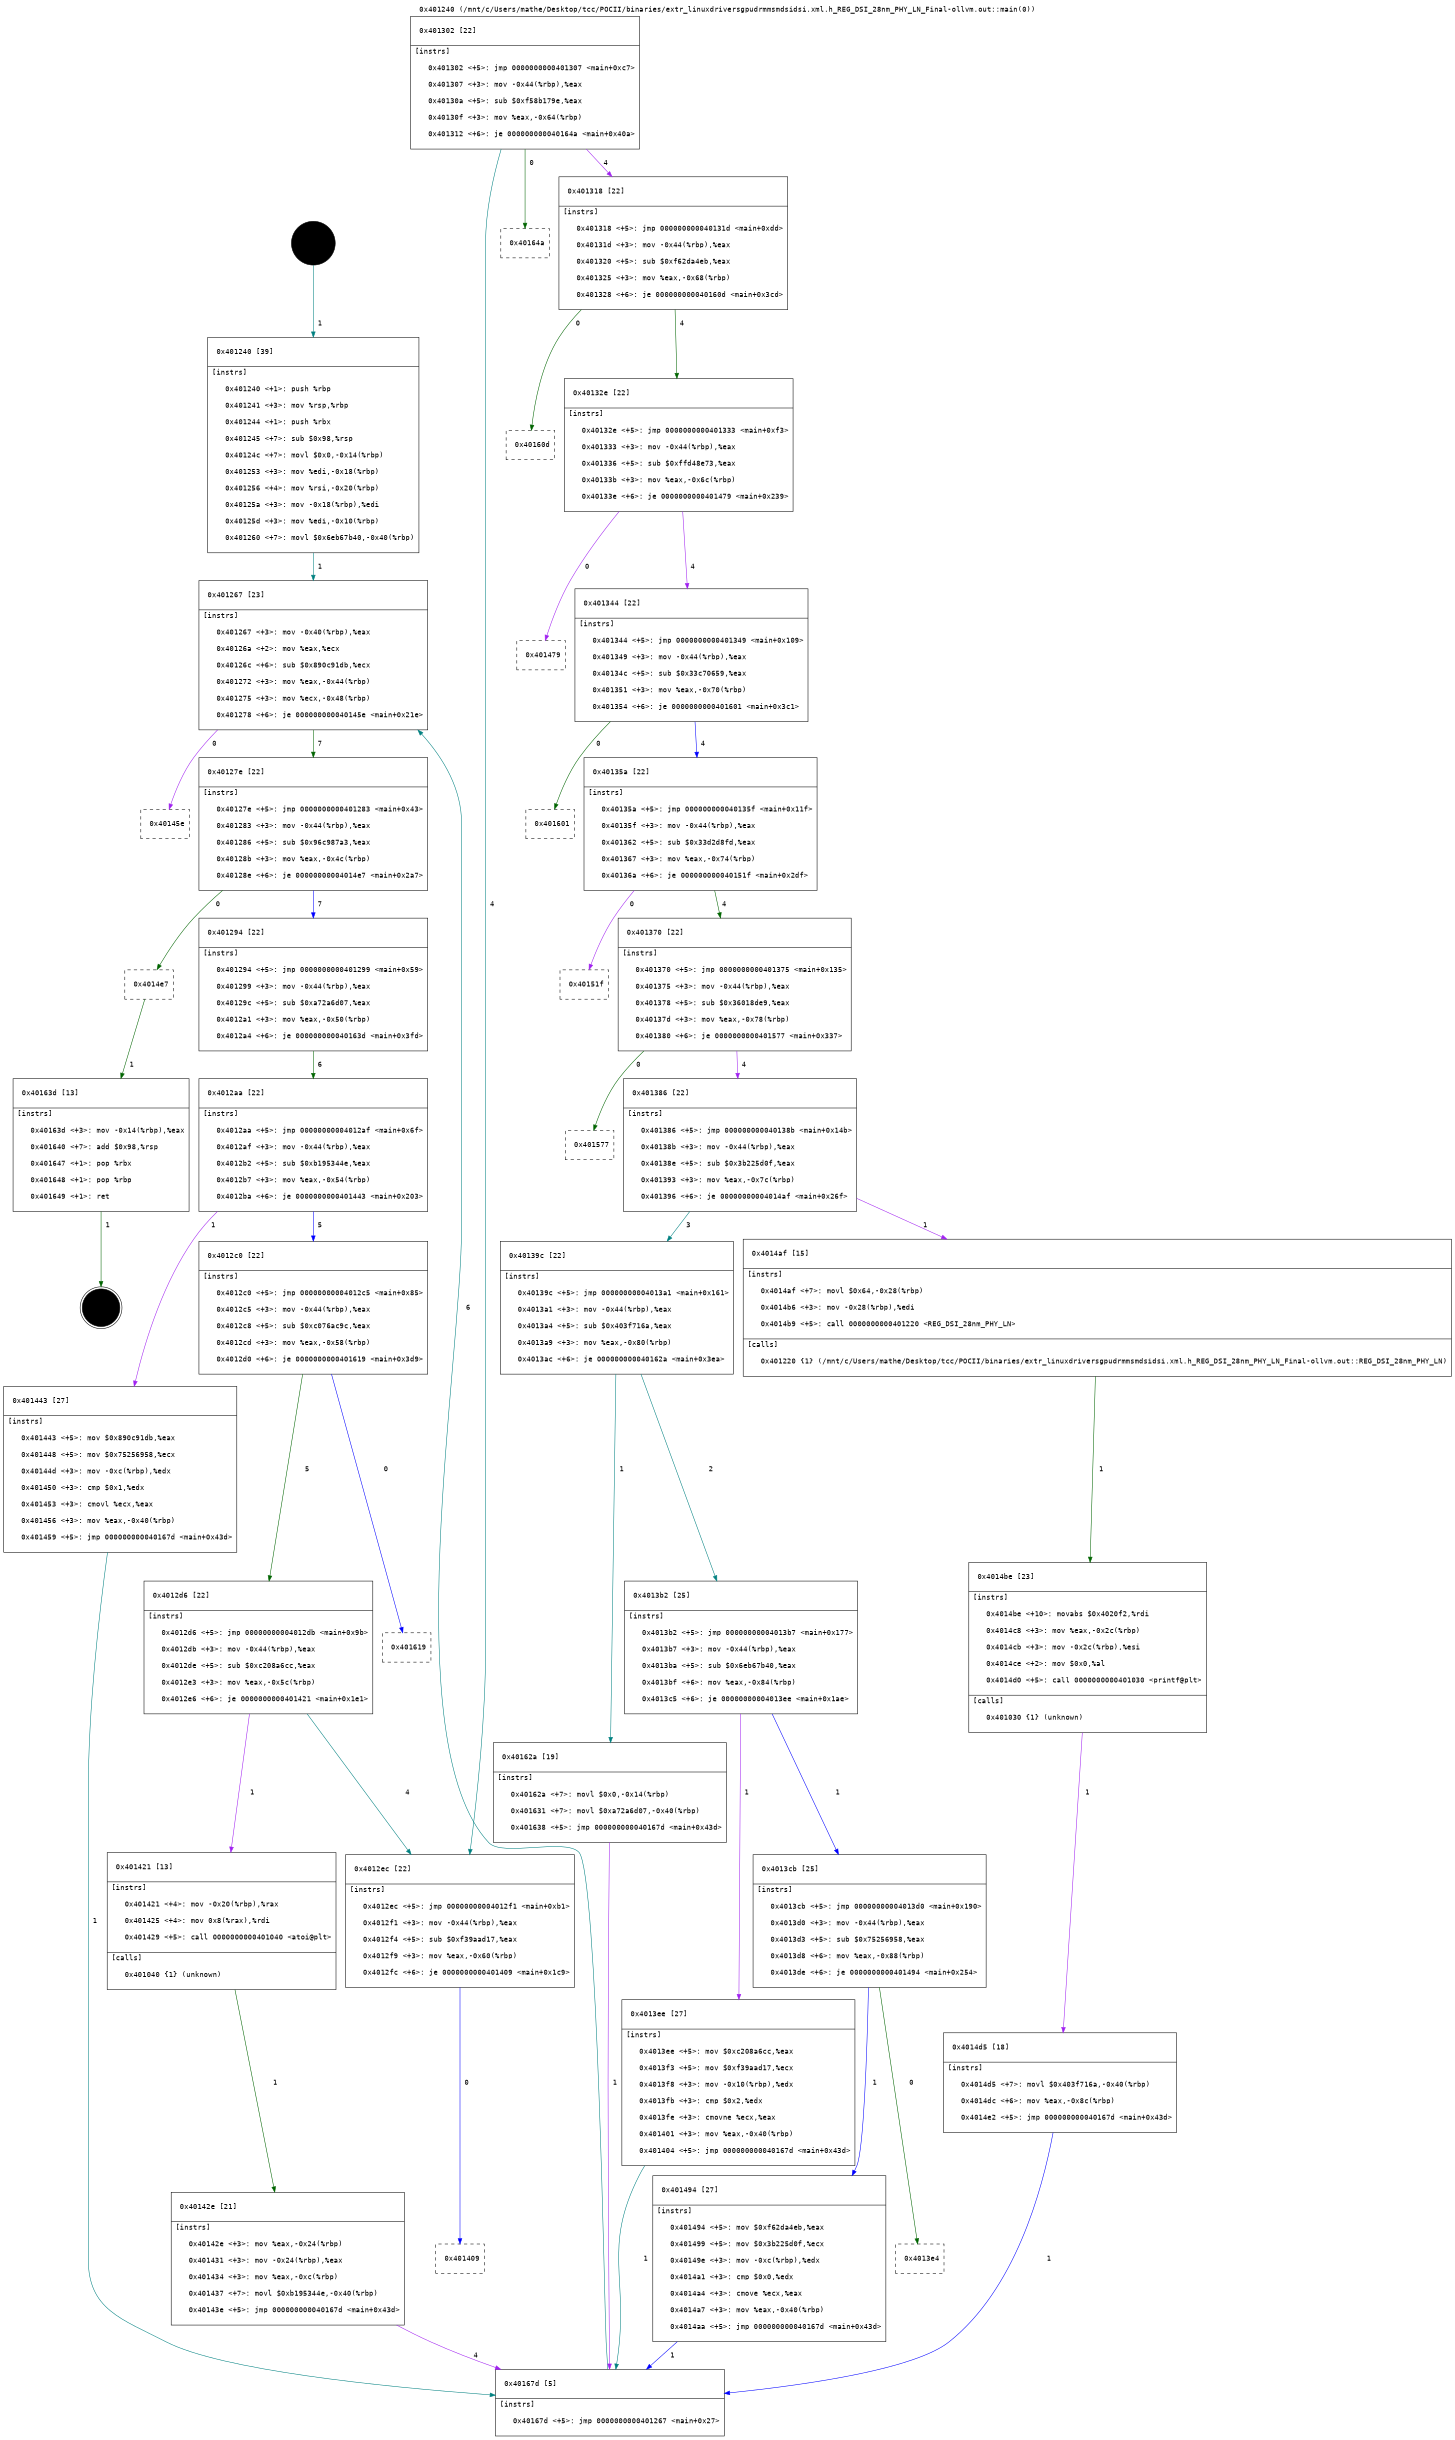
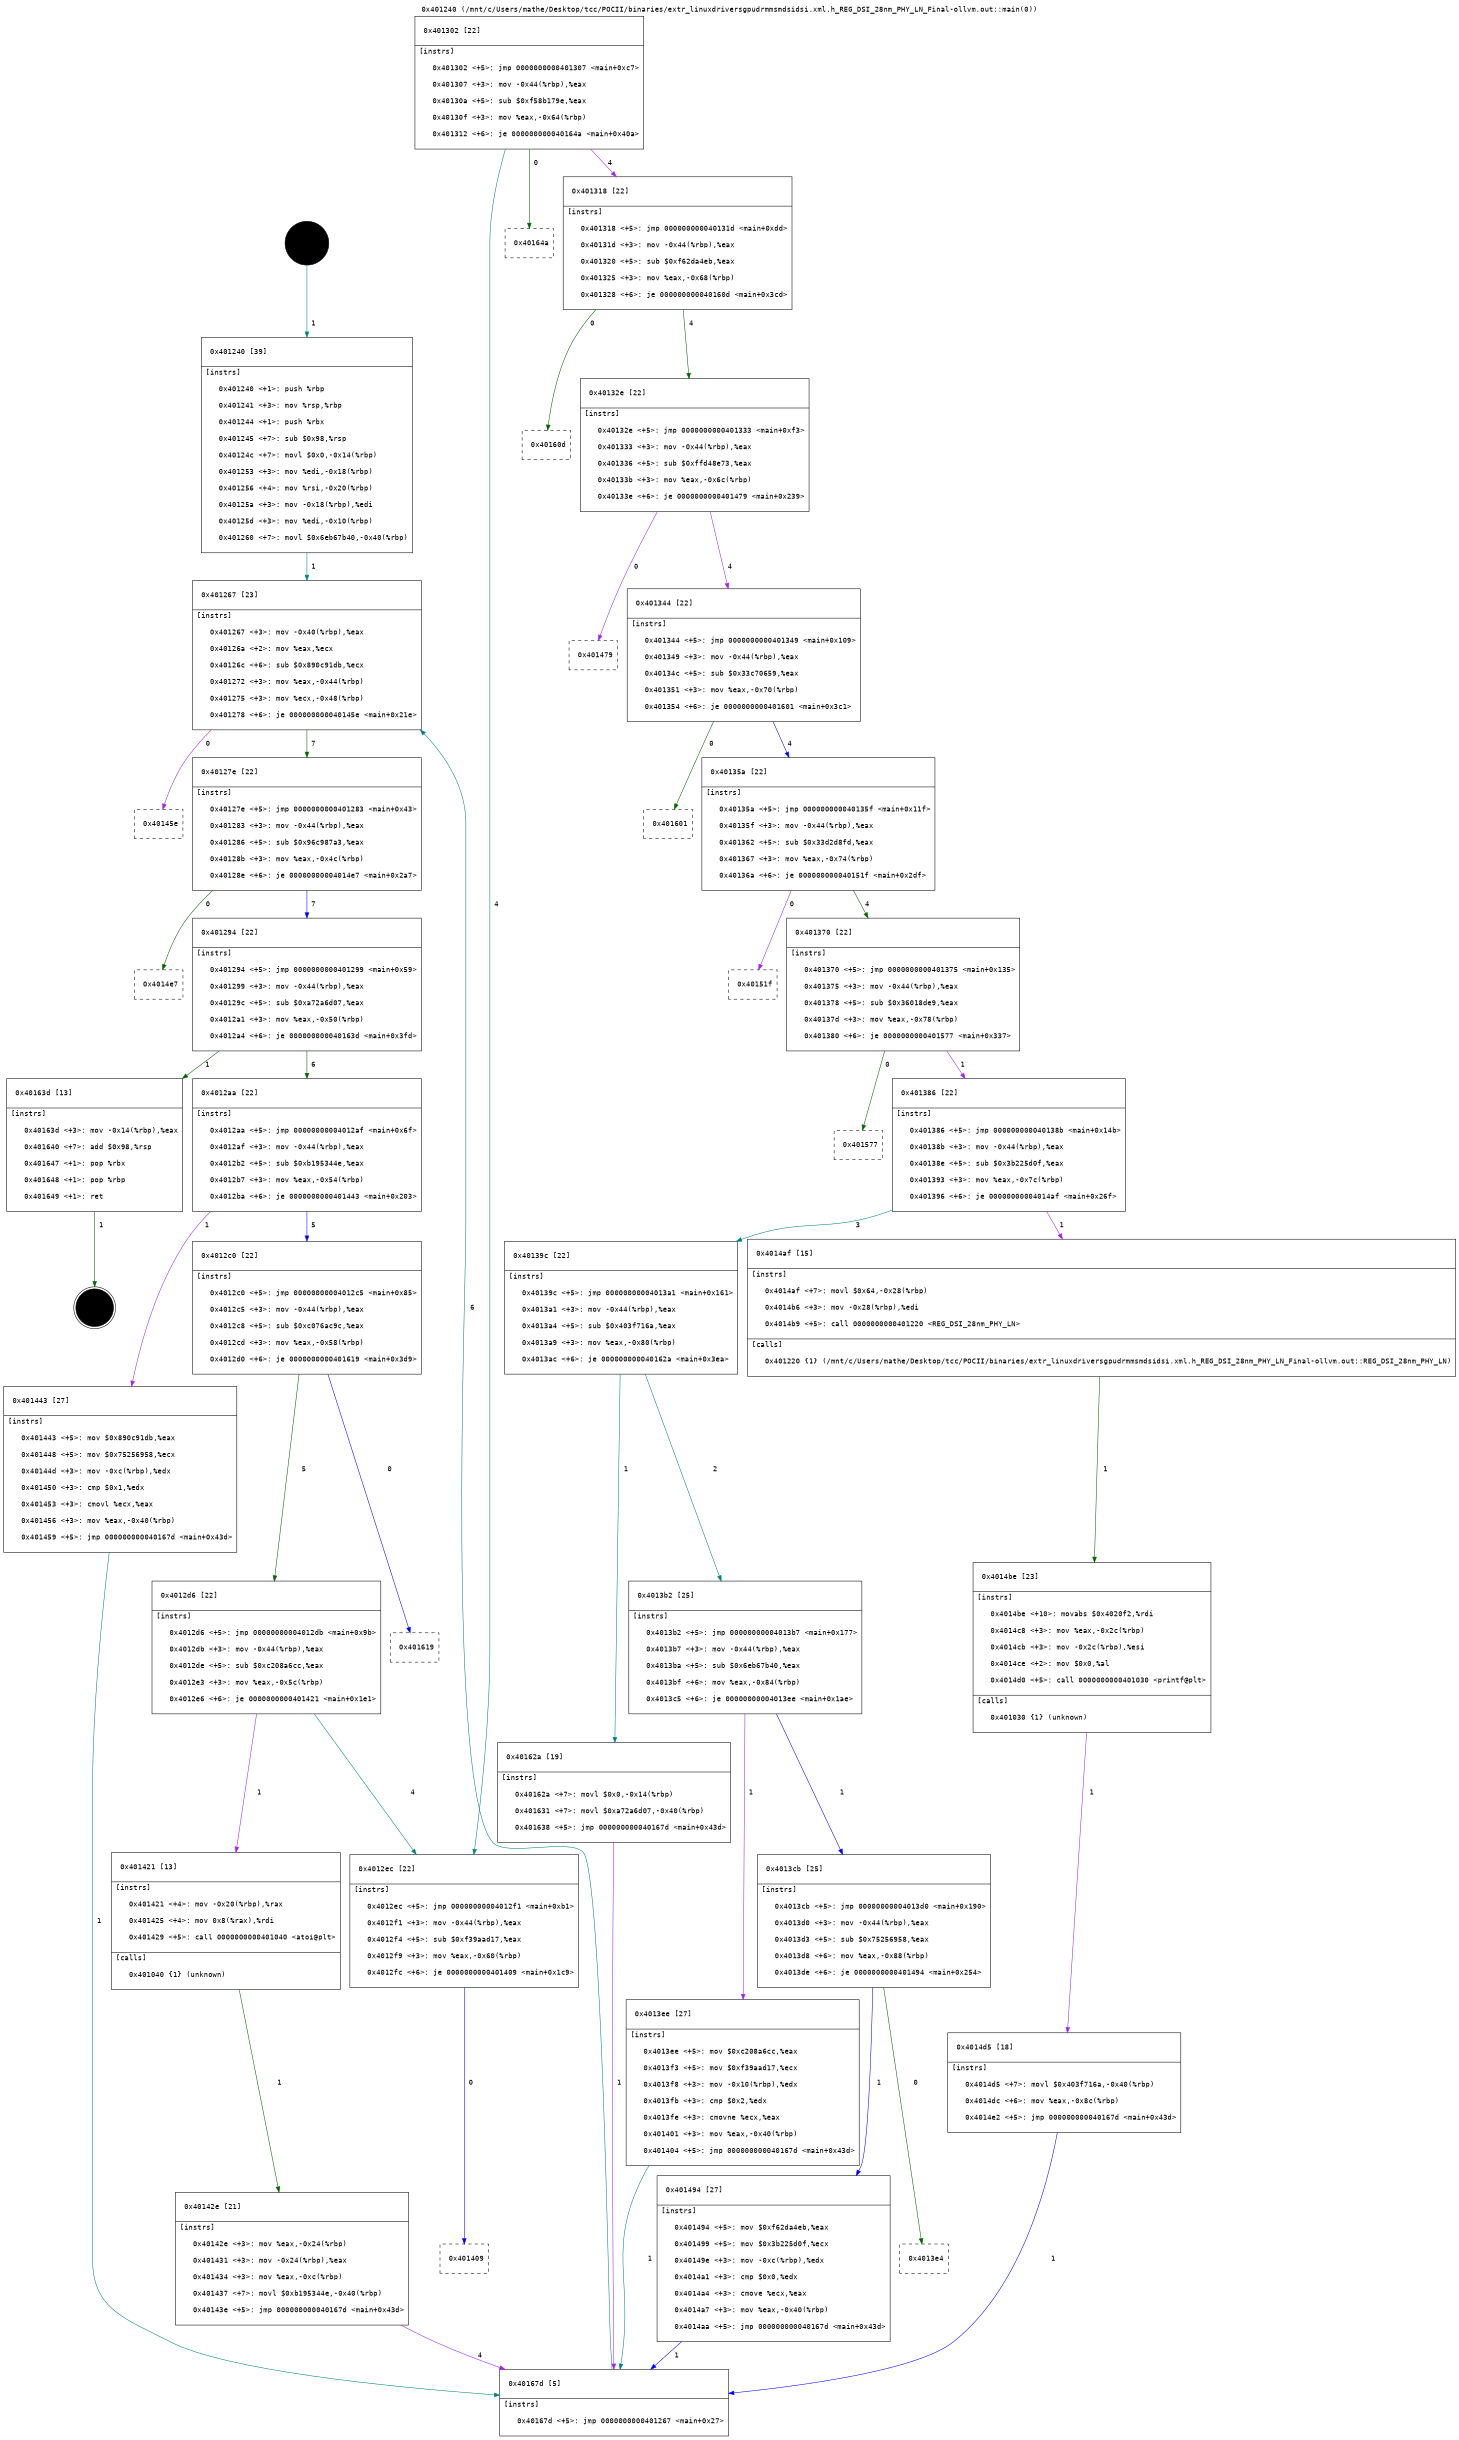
(134, 1036) -> (203, 1063)
(742, 1065) -> (961, 1065)
